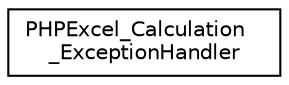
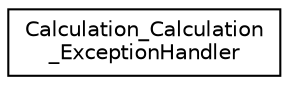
(144, 43) -> (144, 43)
